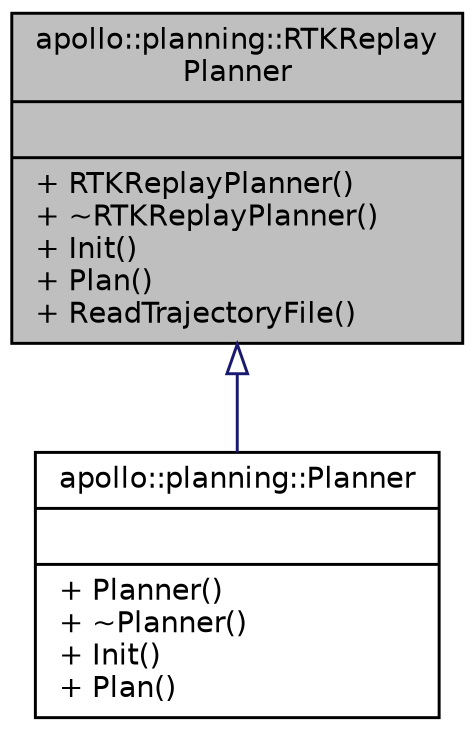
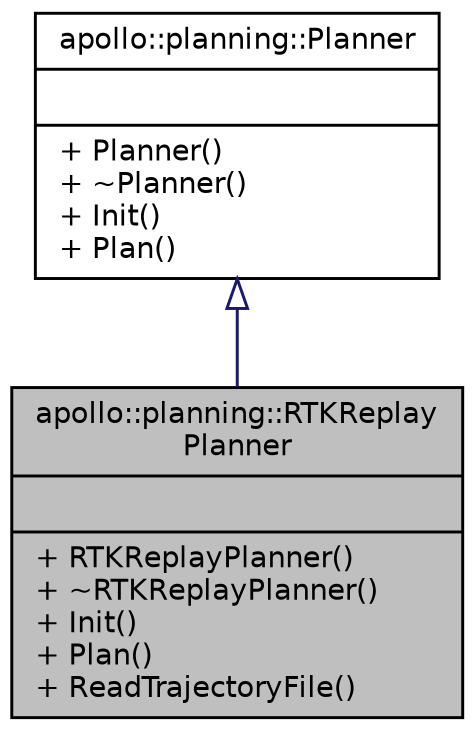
(237, 413) -> (237, 348)
